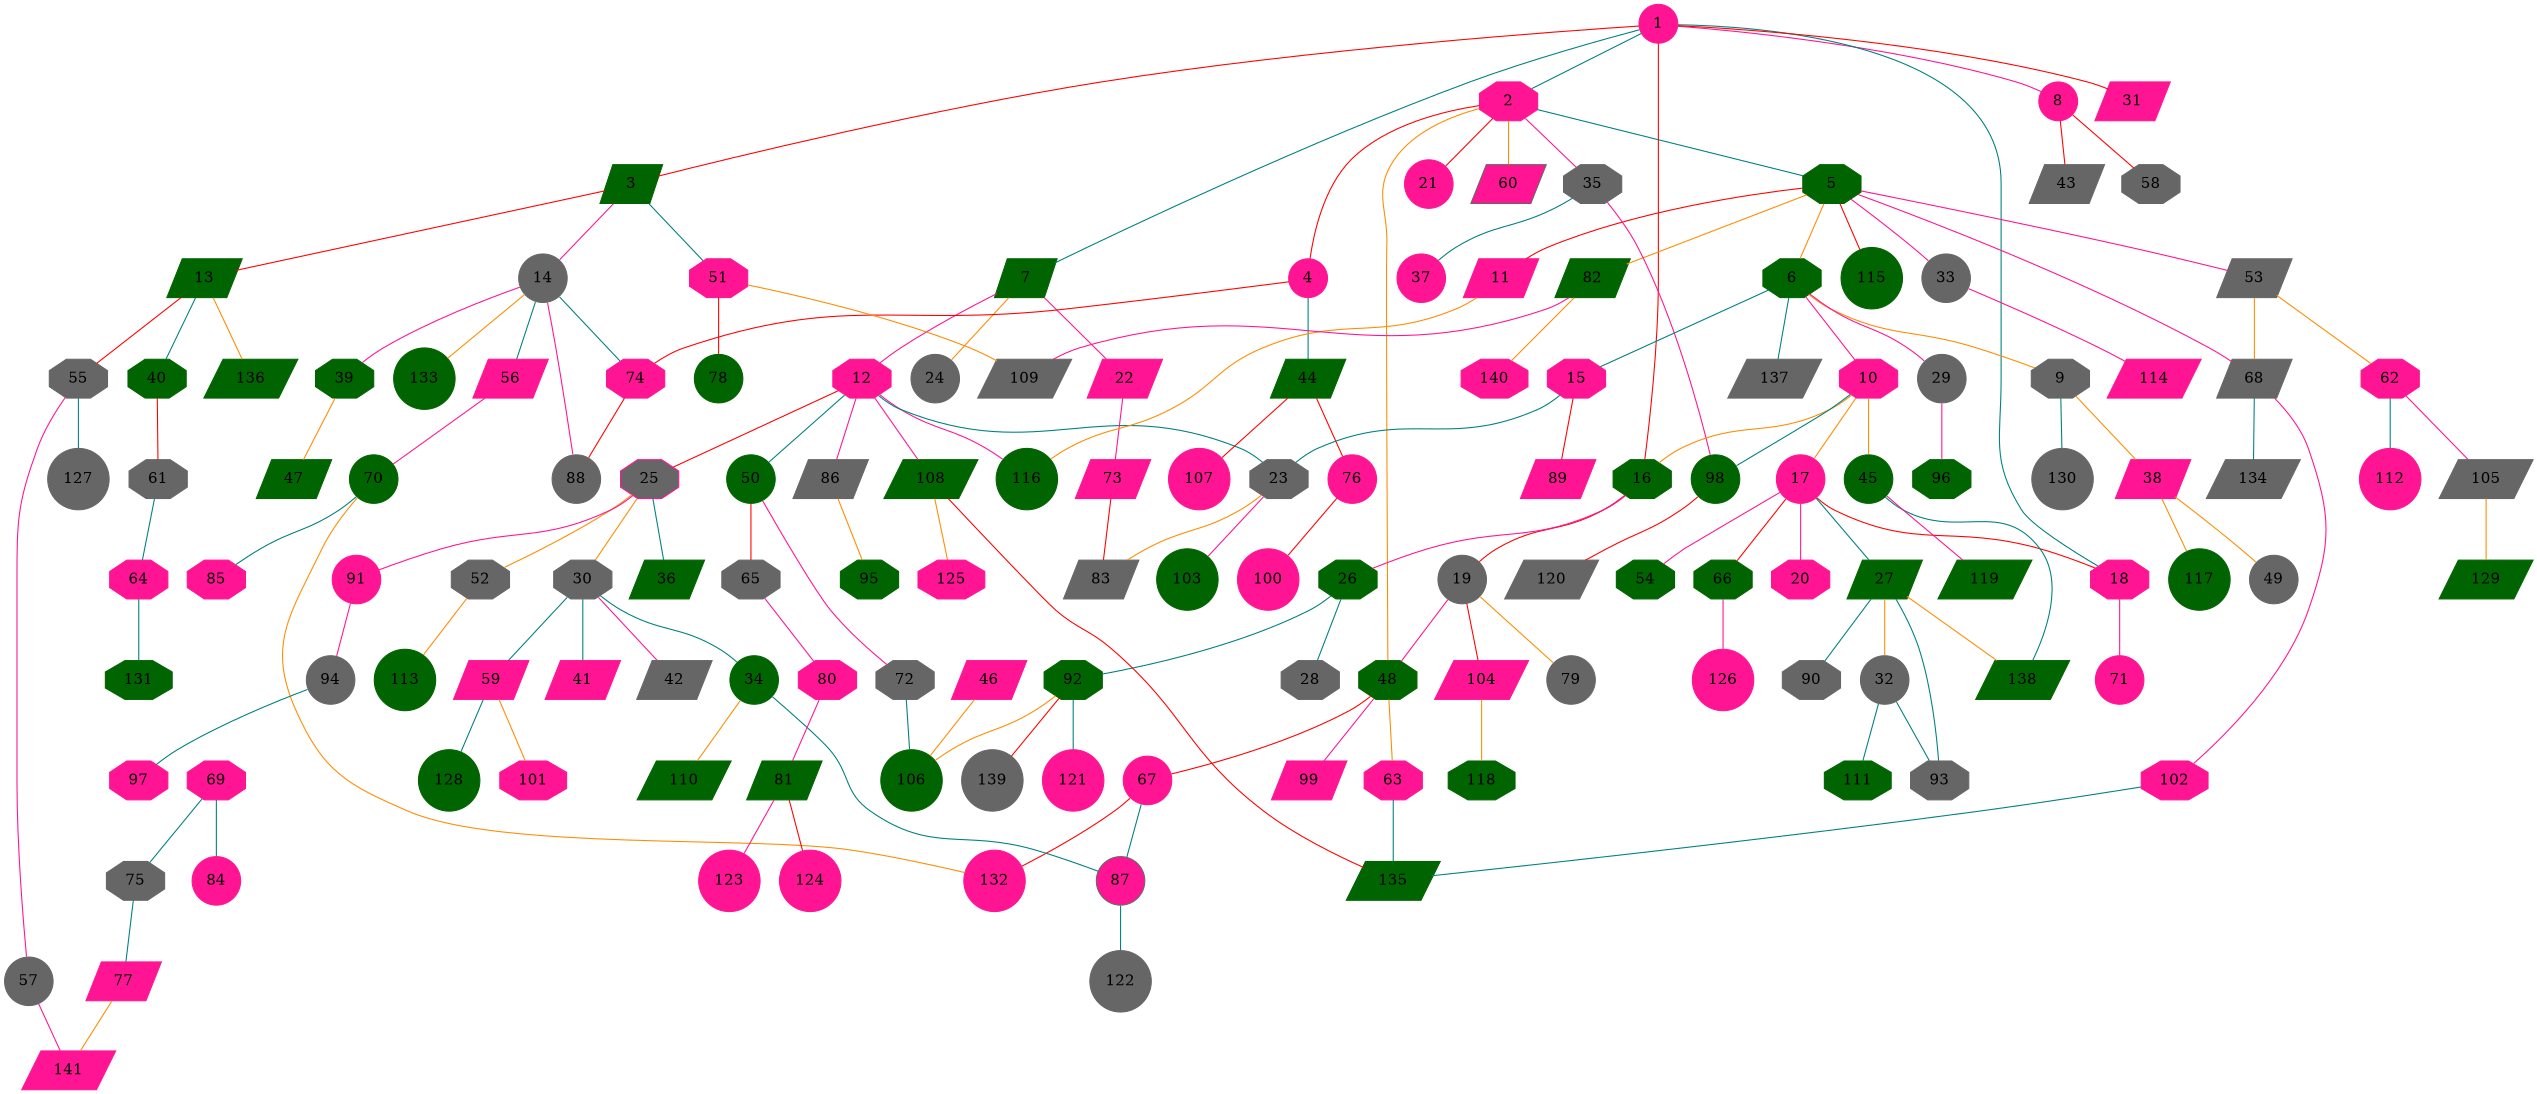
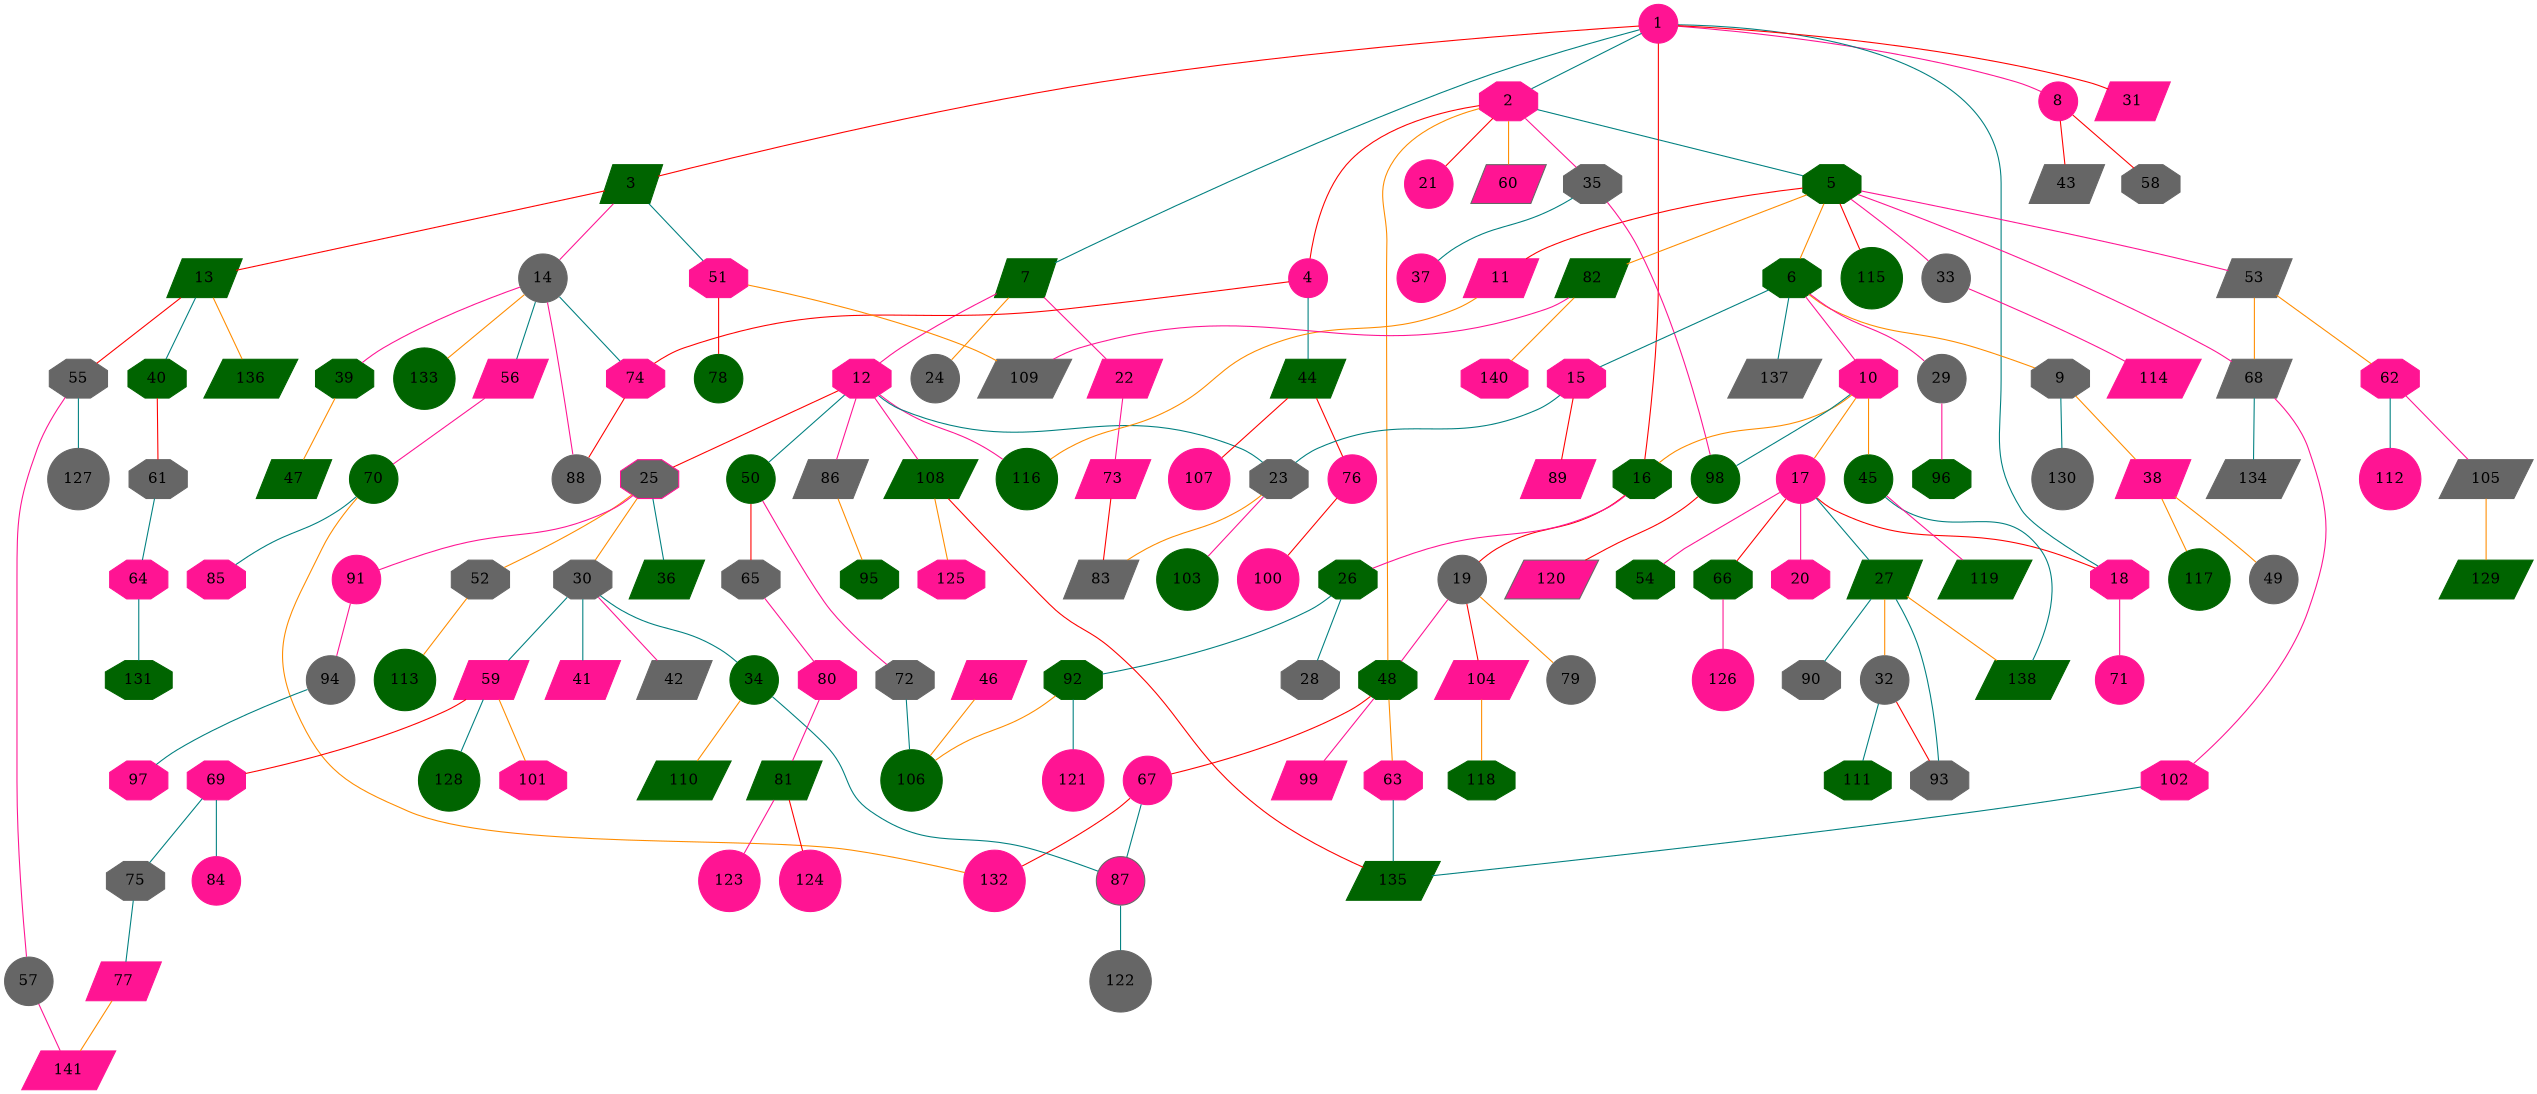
(1552, 580) -> (1552, 580)
(1913, 731) -> (1913, 731)
none -> (358, 744)
(992, 780) -> none
